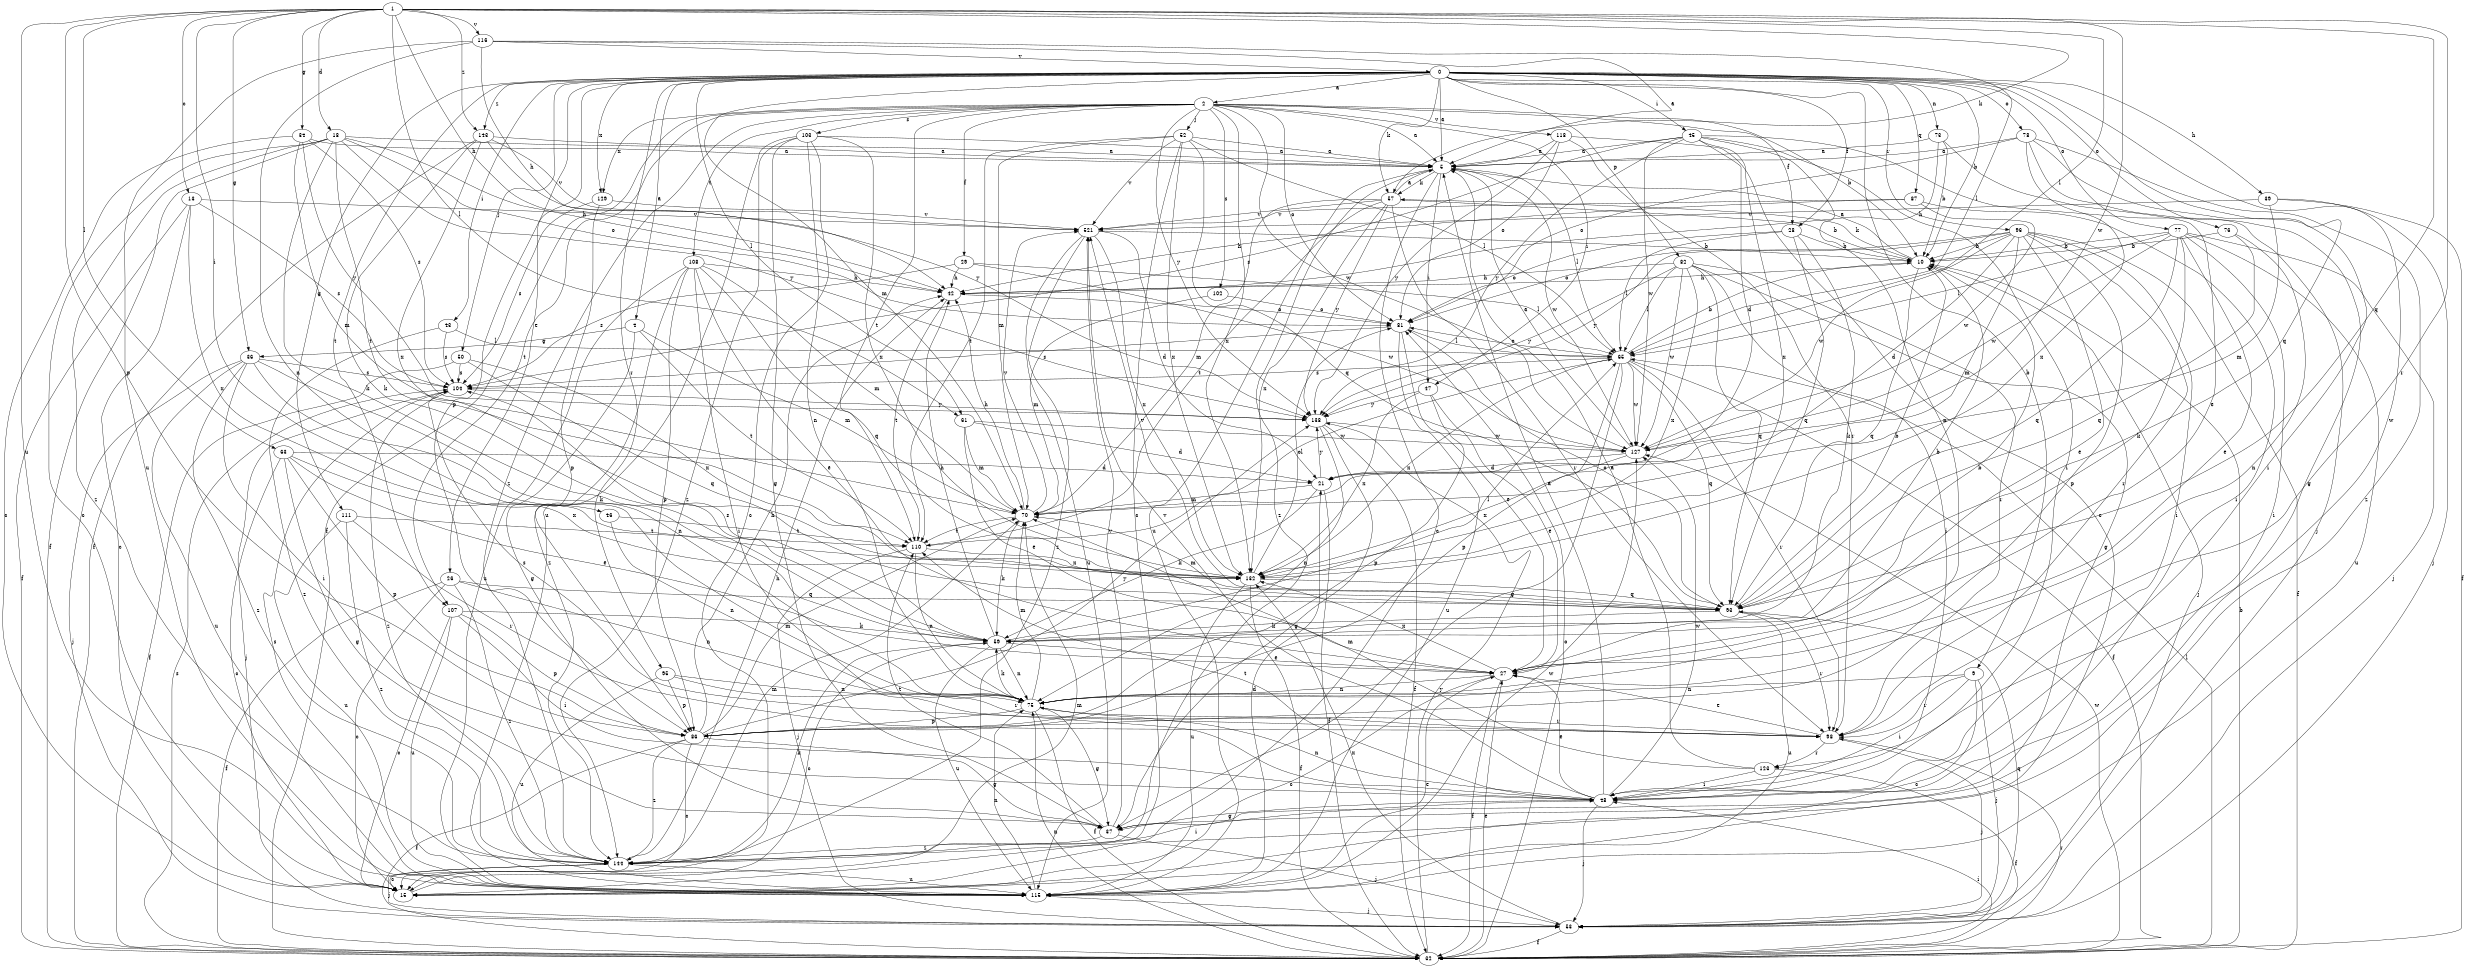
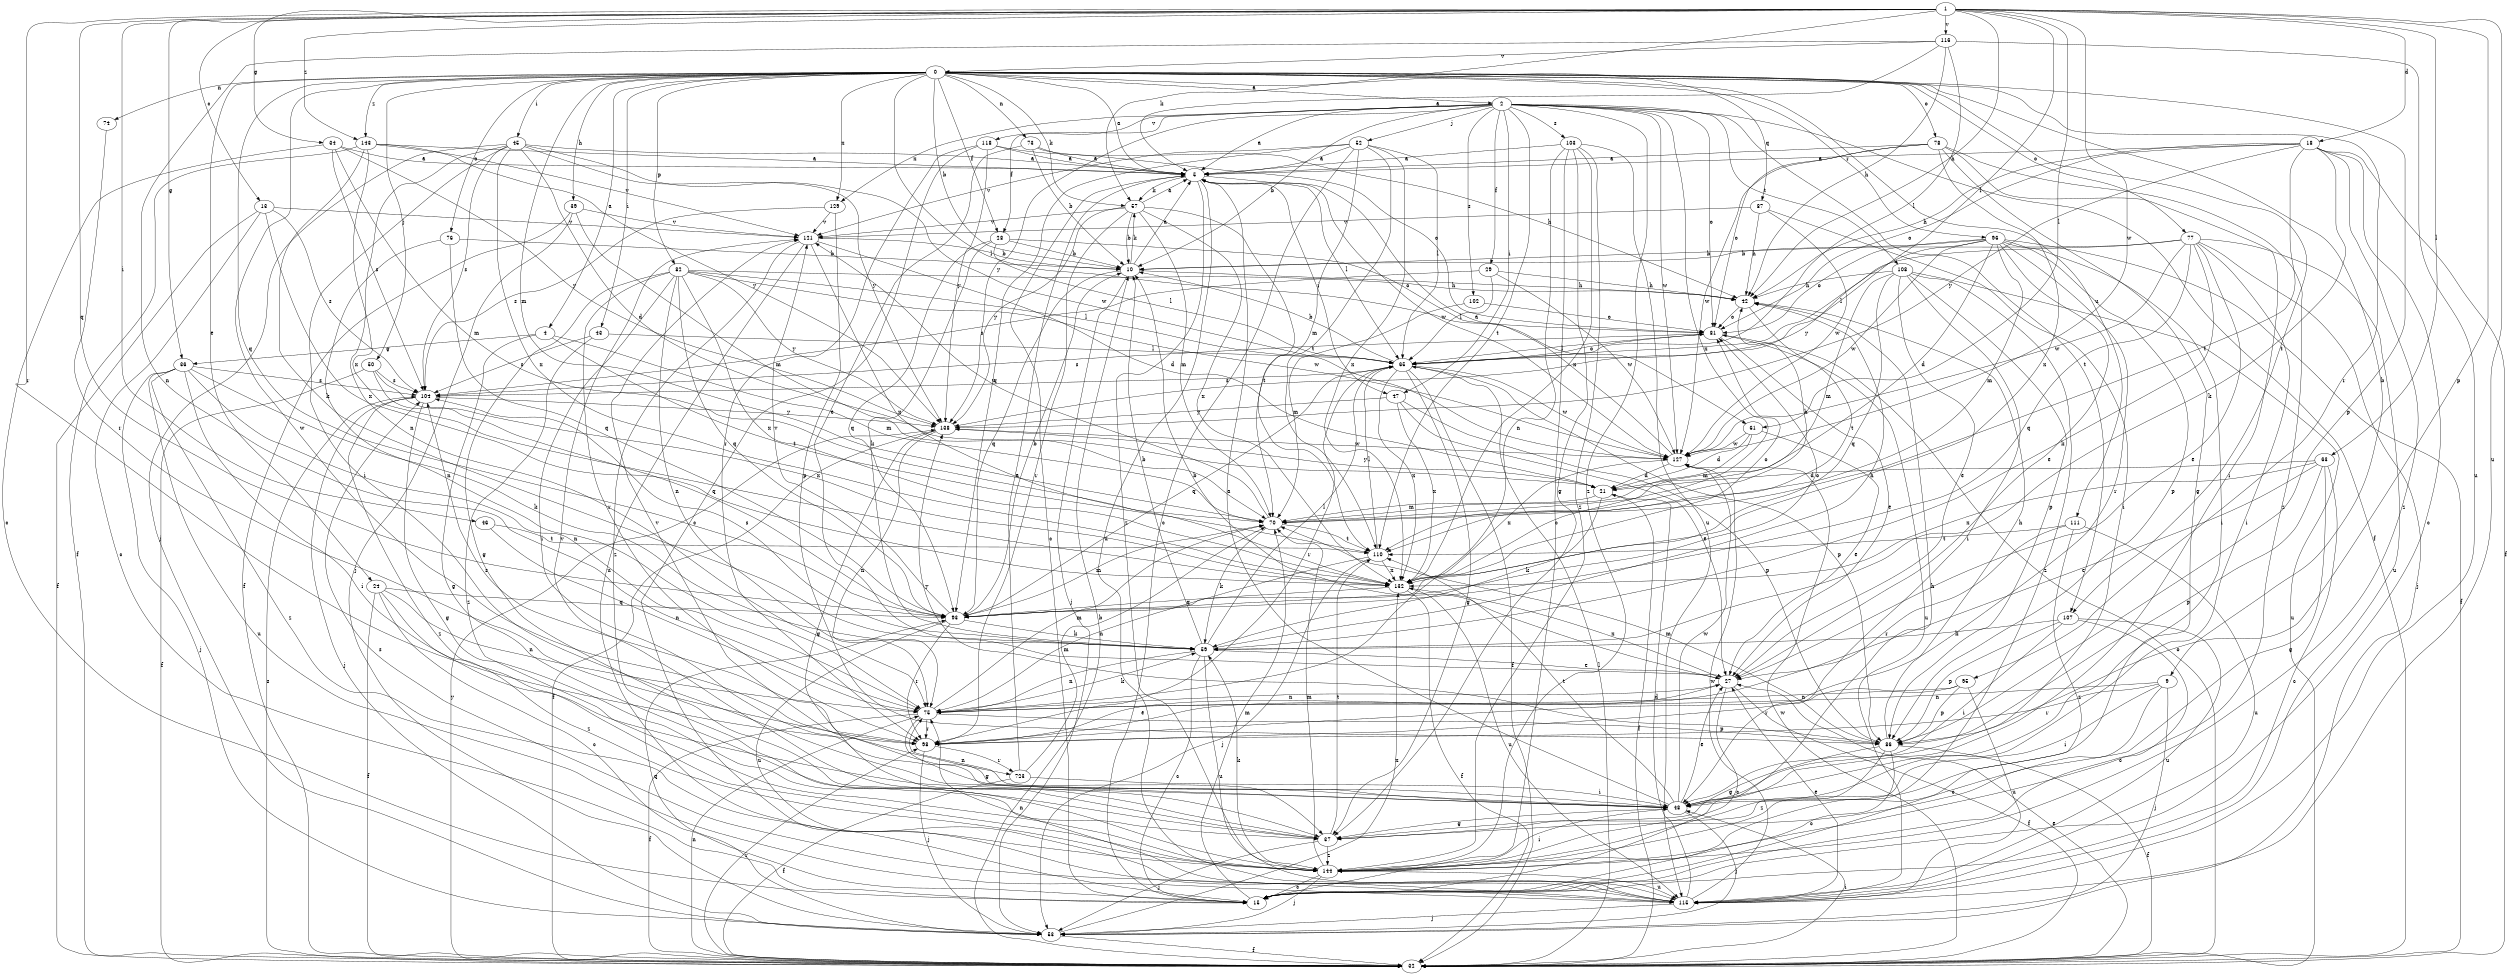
none -> (107, 124)
none -> (1732, 227)
(1089, 231) -> (808, 238)
(319, 294) -> (2097, 302)
none -> (699, 538)
(450, 579) -> (376, 587)
none -> (750, 766)
(1765, 769) -> (1020, 777)
(441, 809) -> (2315, 904)
